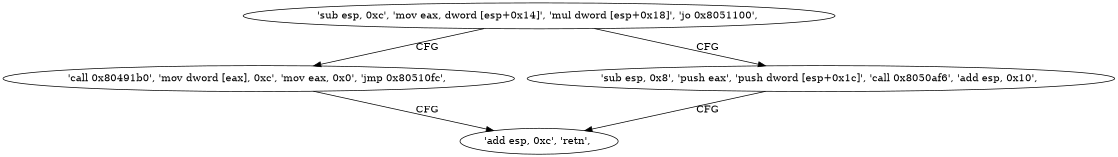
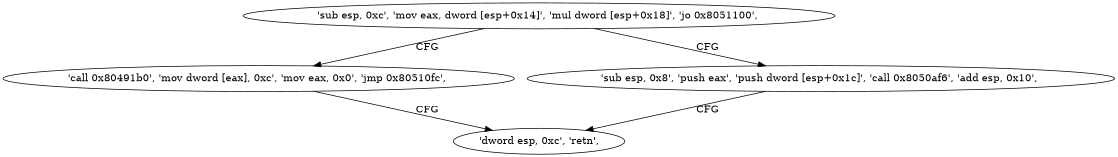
(539, 141) -> (539, 141)
